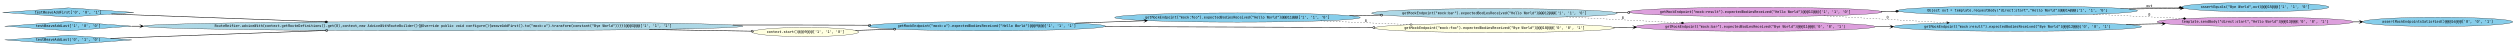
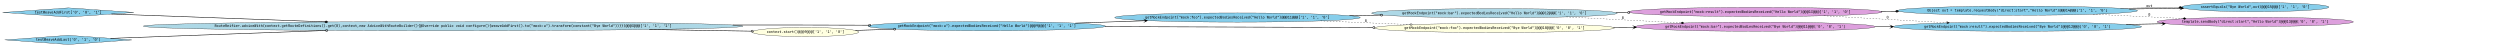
(2438, 22) -> none
(68, 26) -> none
